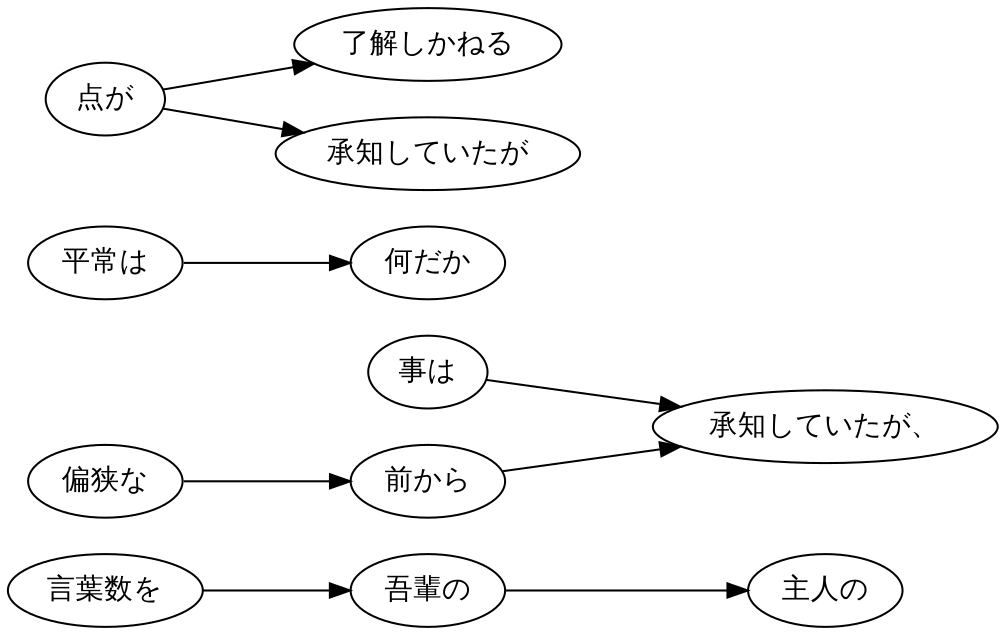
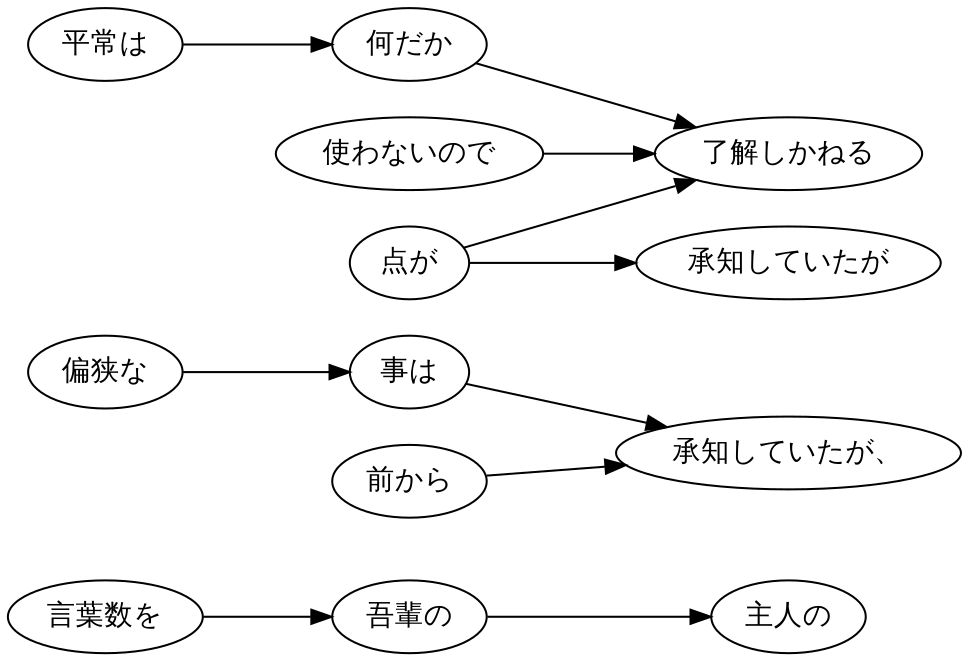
none -> (576, 92)
none -> (409, 154)
(257, 481) -> (256, 372)
